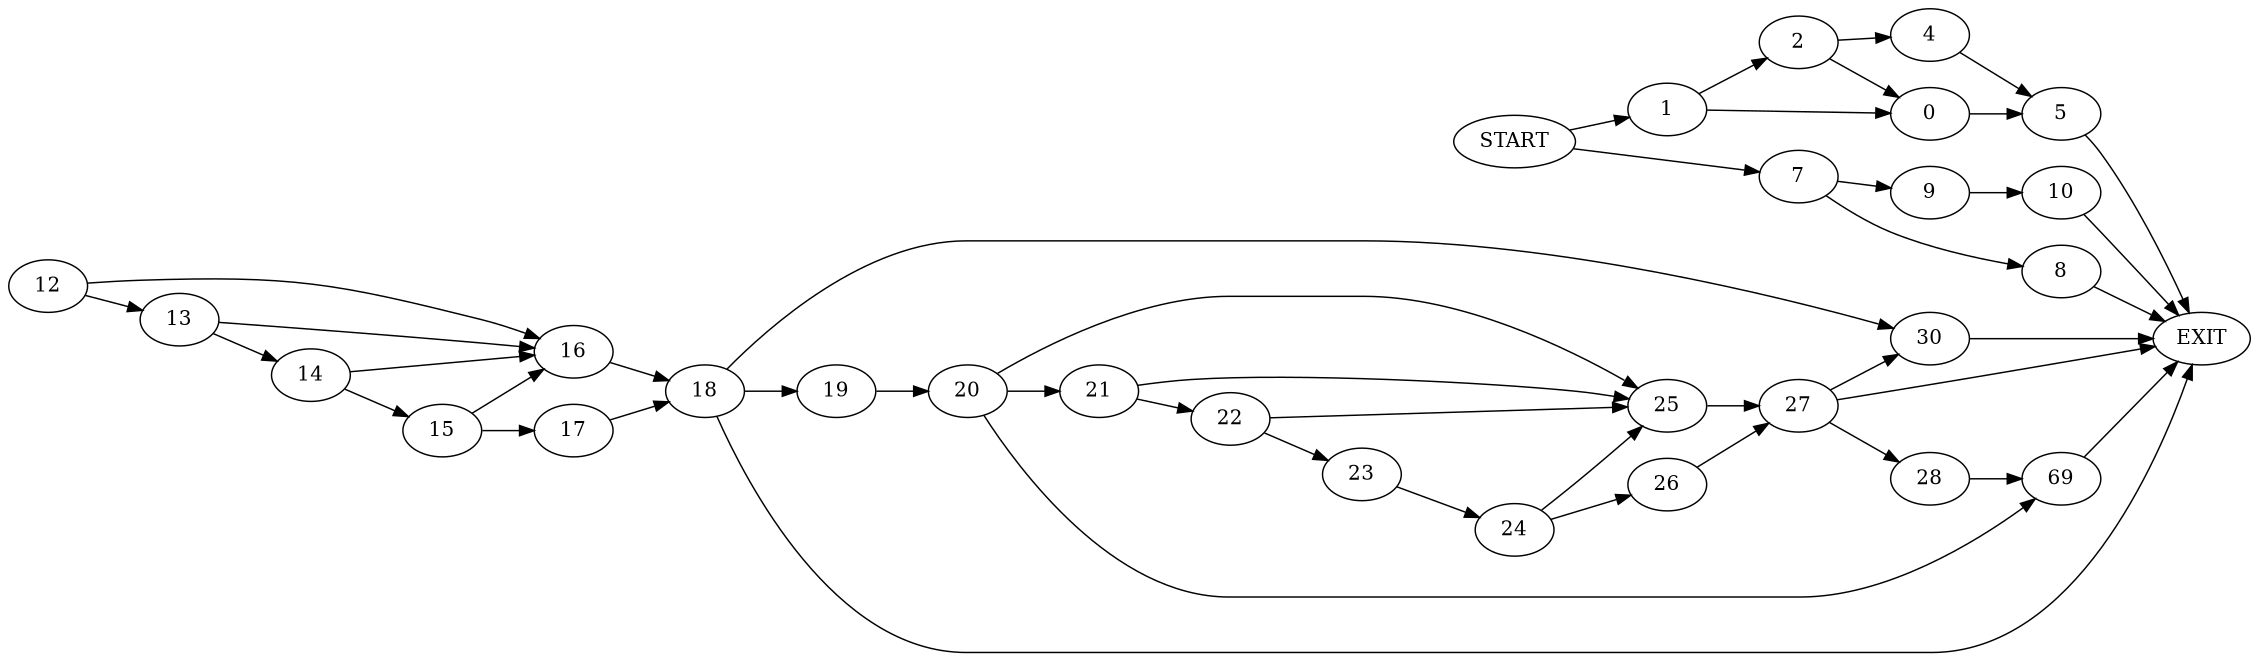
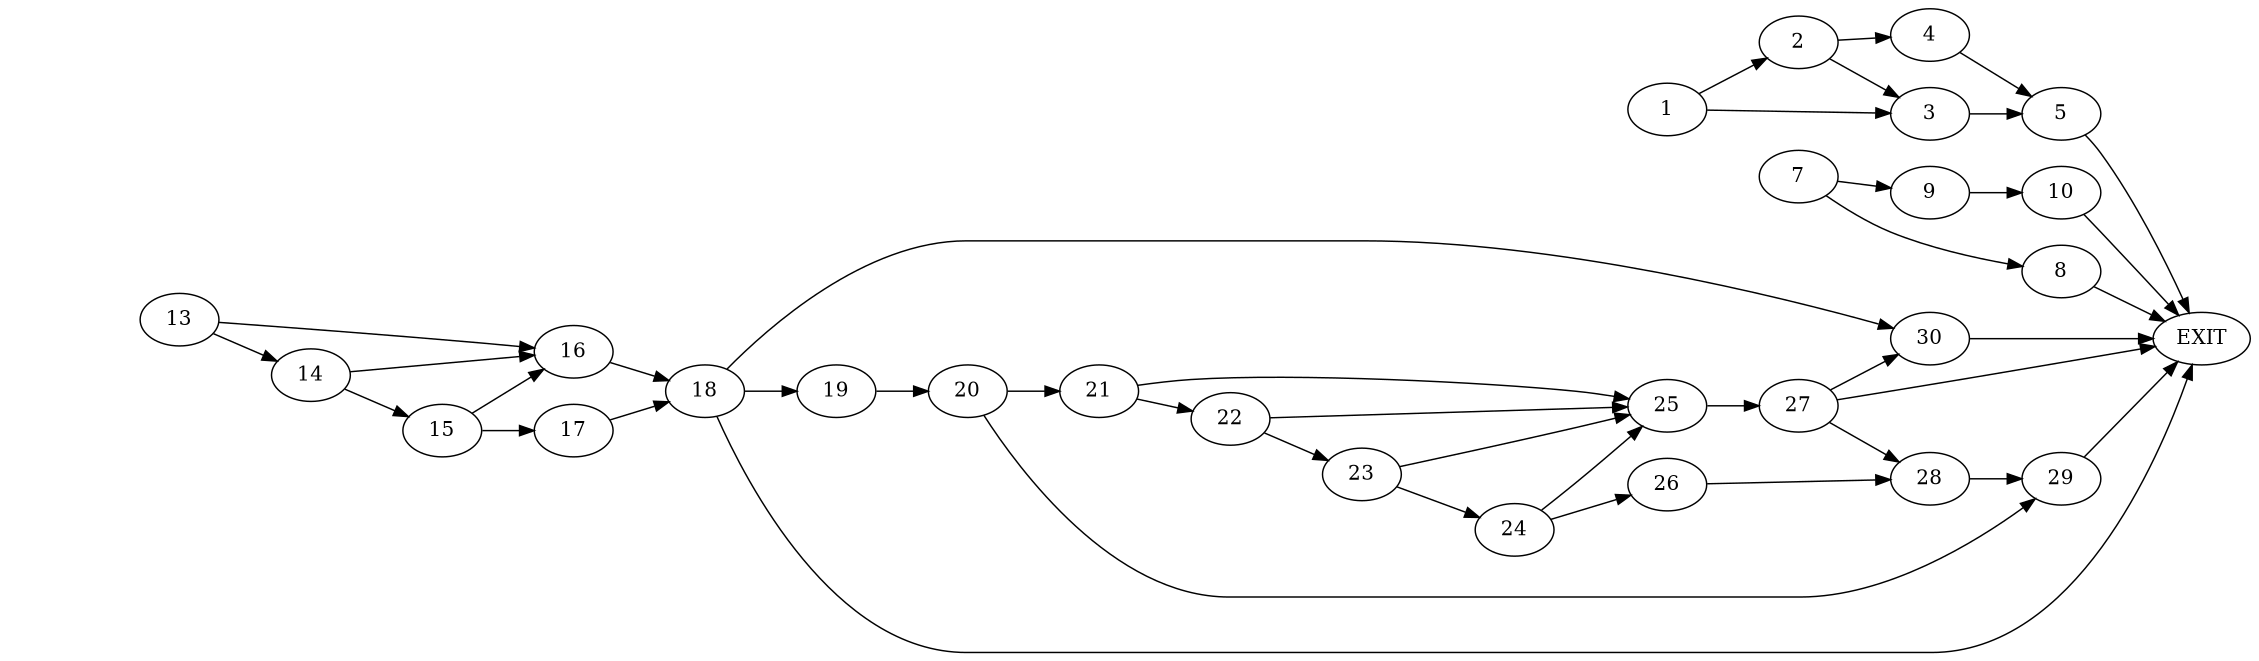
(1930, 114) -> (1930, 114)
(1515, 142) -> none
(48, 286) -> none
(1311, 296) -> (1508, 443)
(1727, 449) -> (1791, 482)
(2061, 479) -> (2061, 479)
